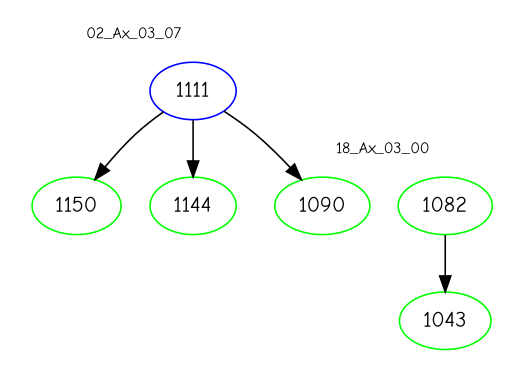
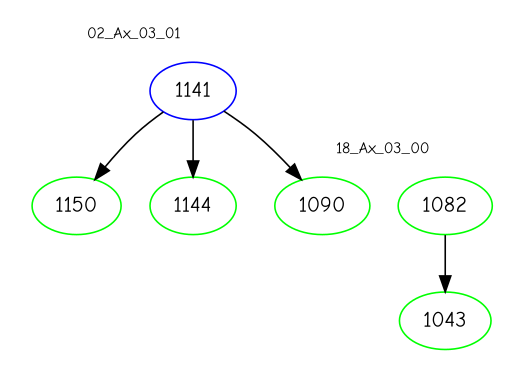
(134, 34) -> (134, 34)
(193, 91) -> (193, 91)
